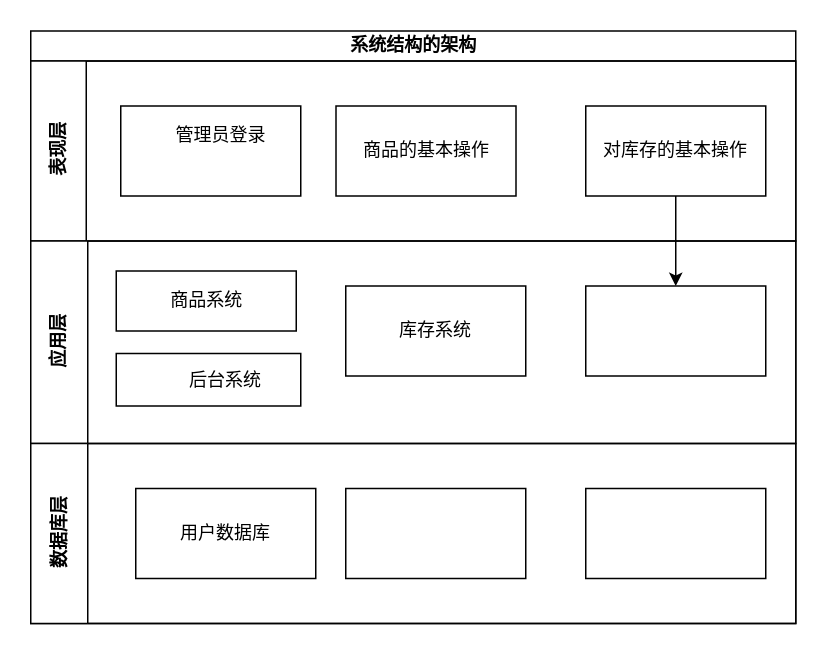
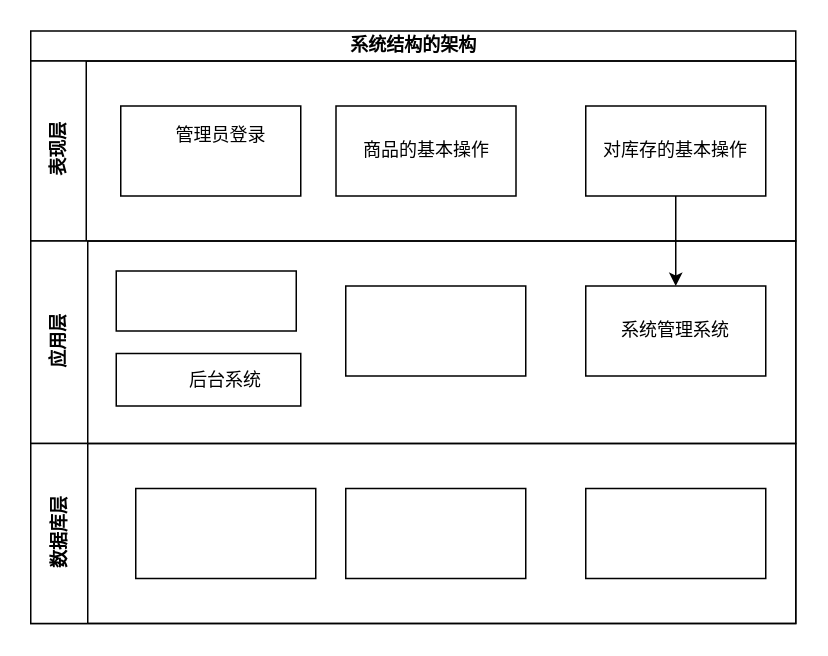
(206, 301) -> none
(436, 331) -> none
none -> (676, 331)
(226, 533) -> none
